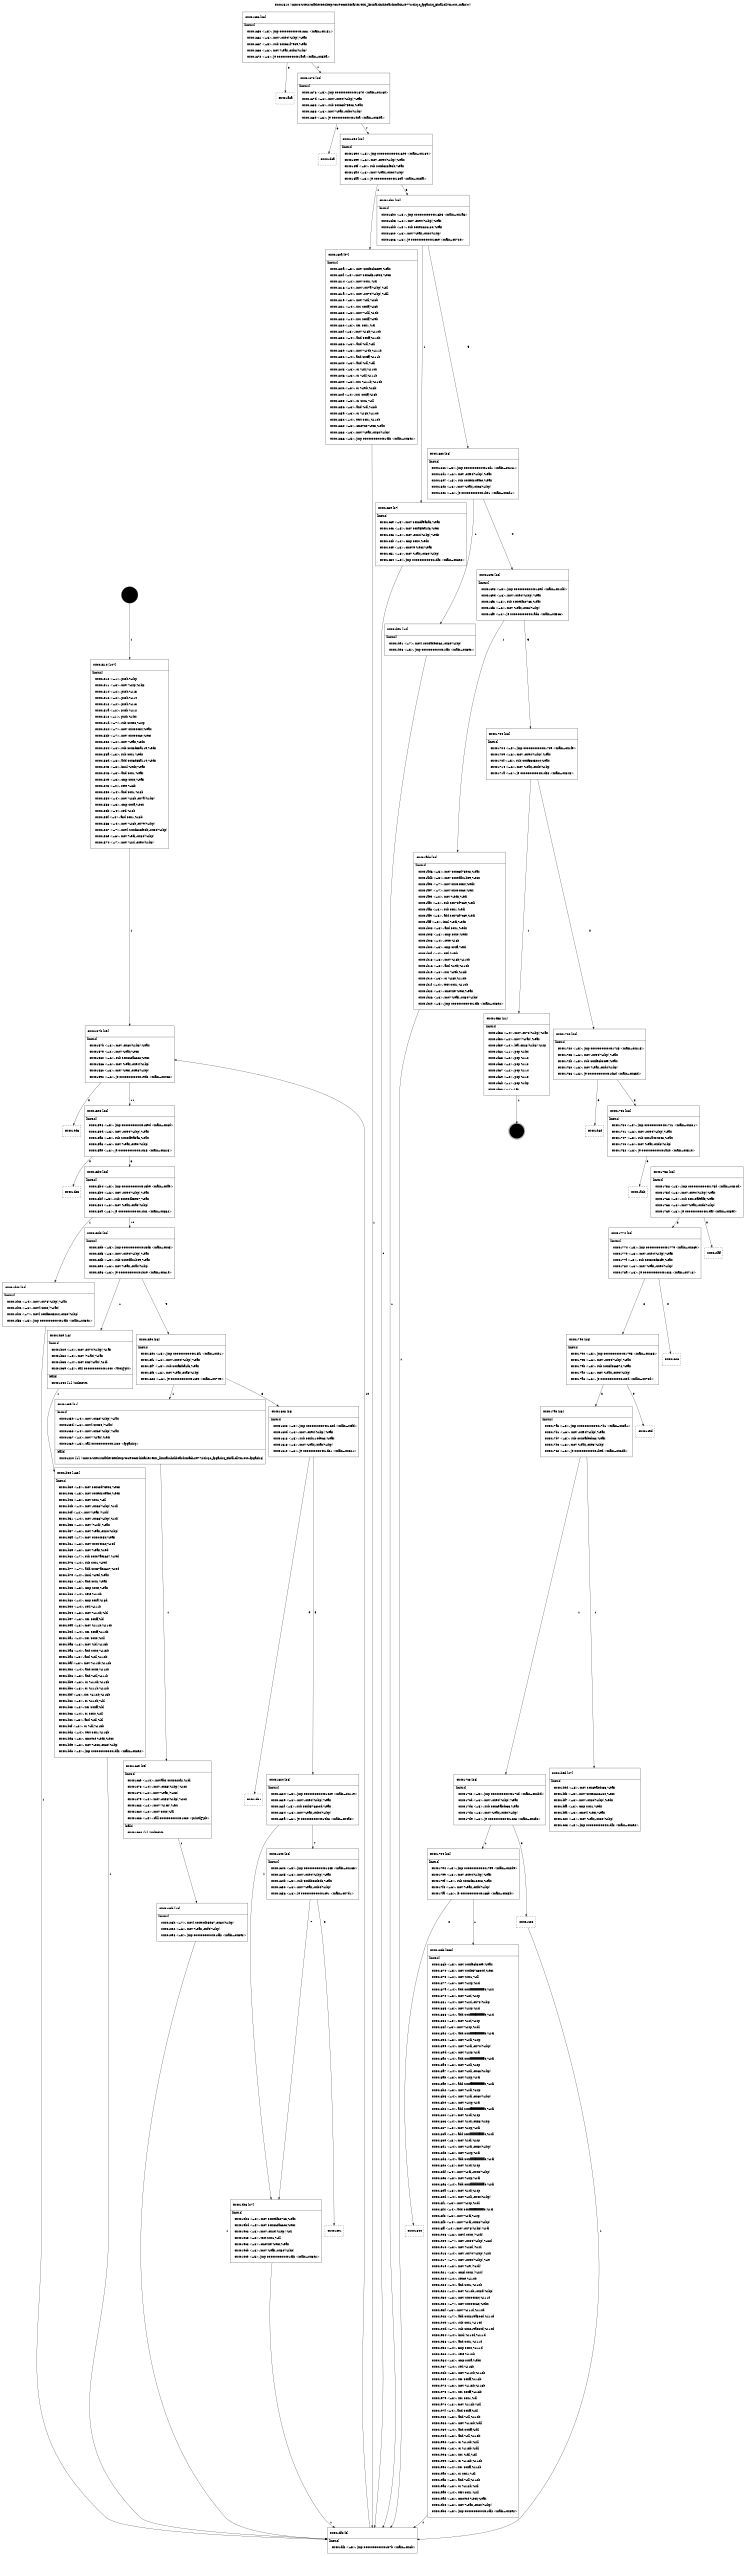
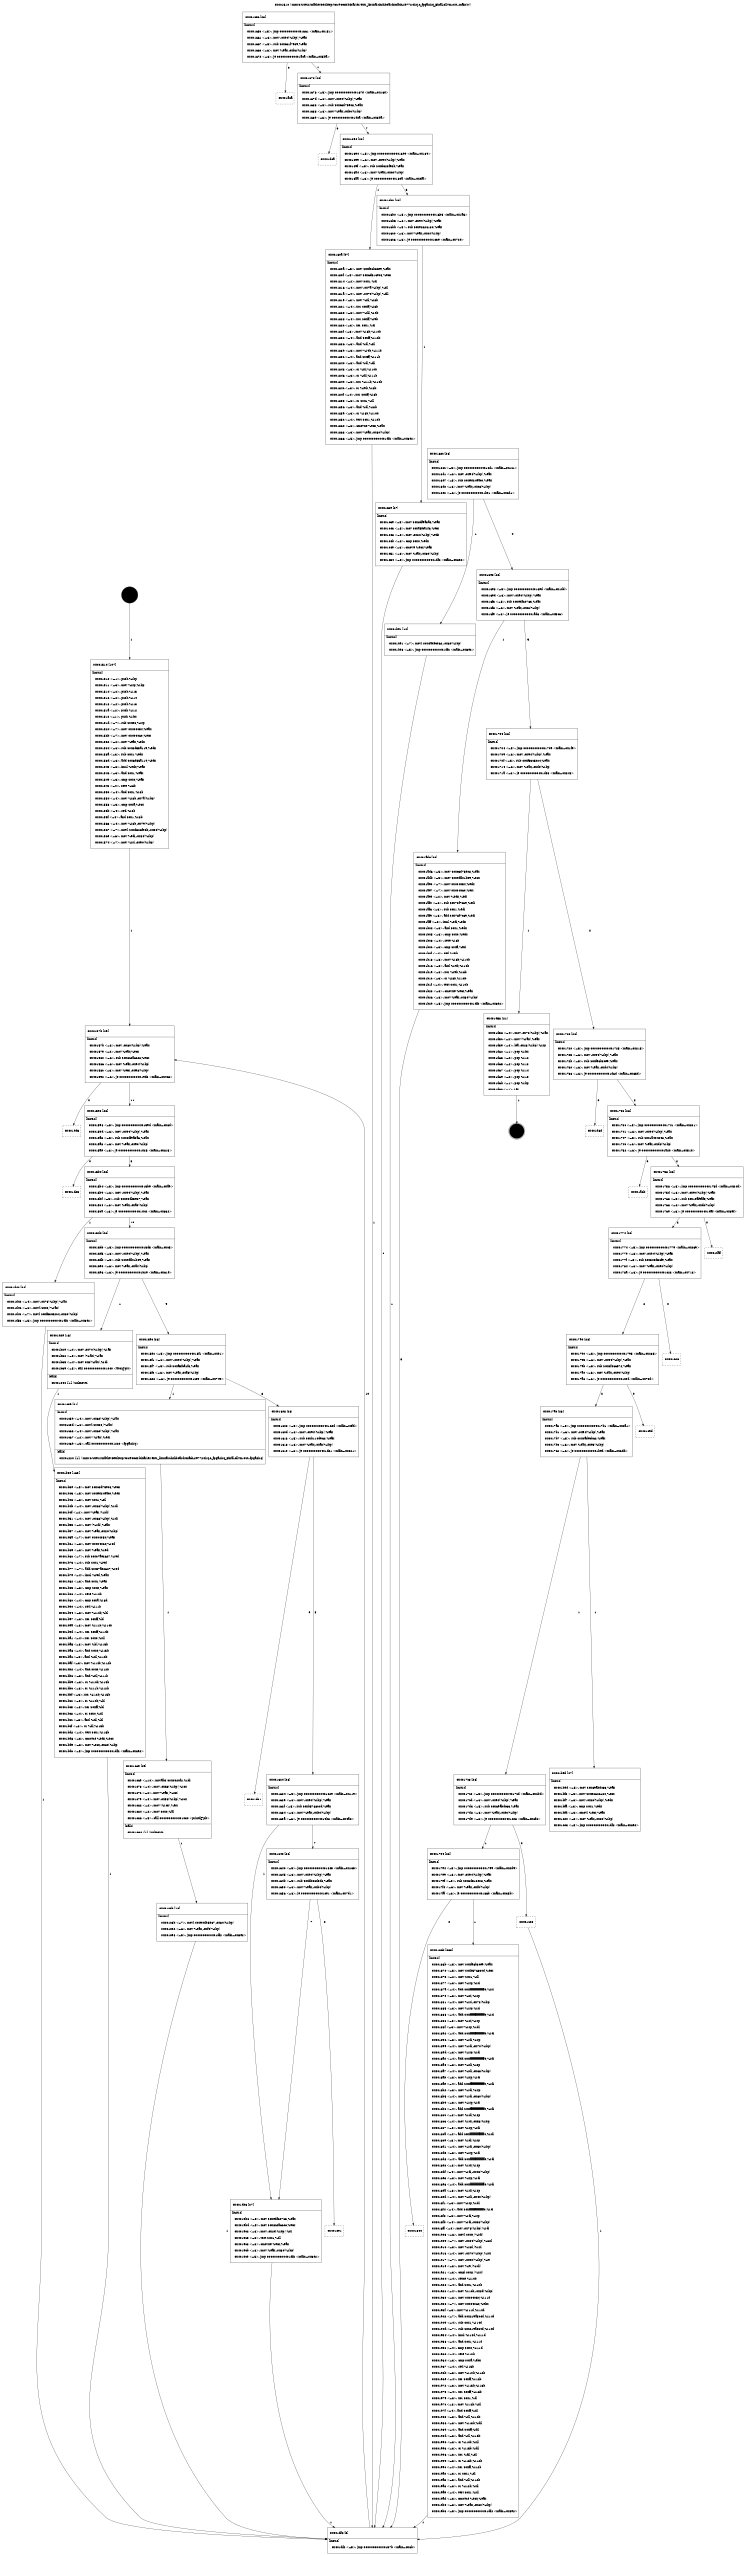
(448, 346) -> none
none -> (675, 1161)
(401, 1359) -> (401, 1359)
